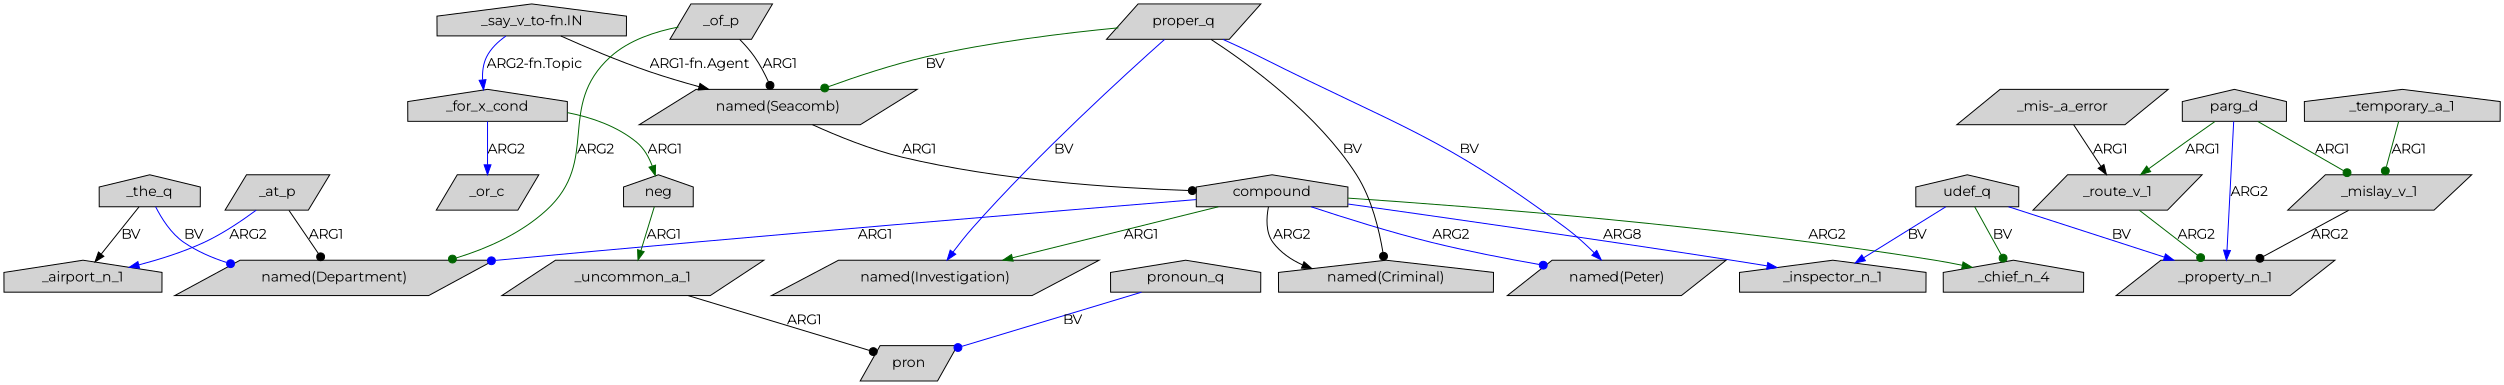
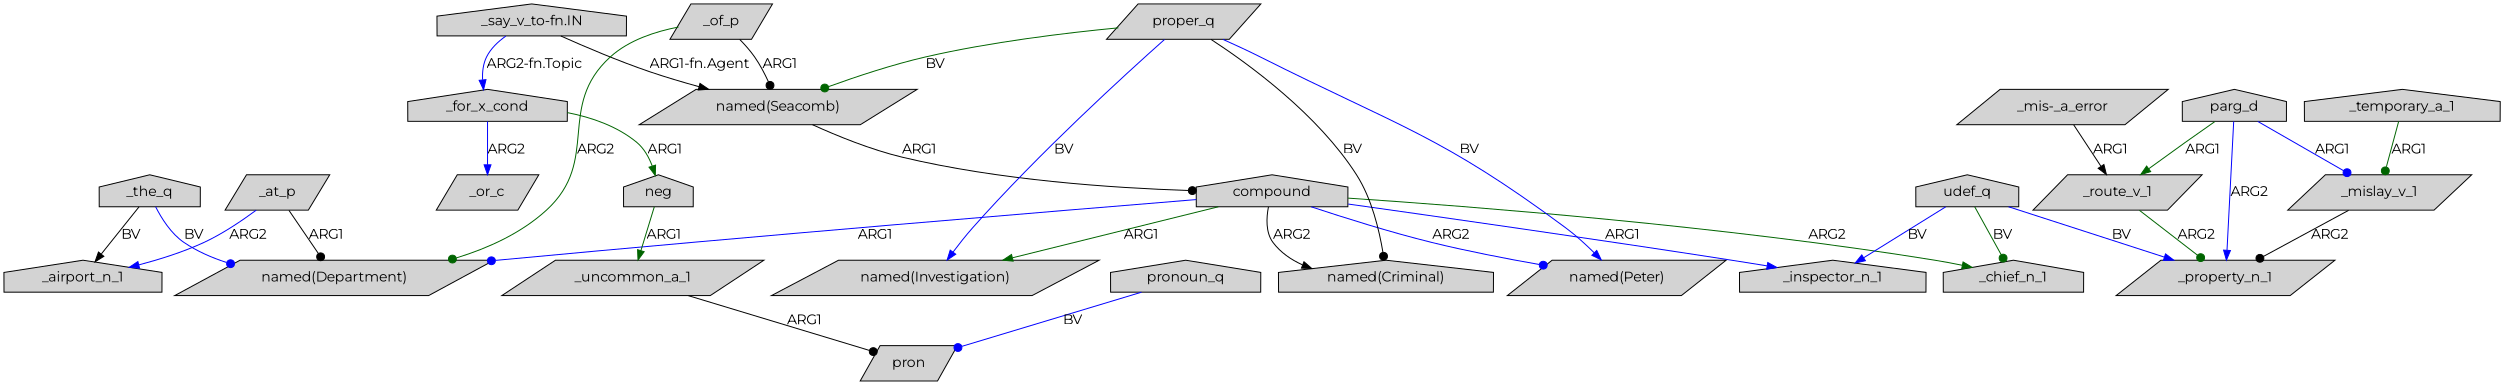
(2301, 146) -> (2301, 146)
(1623, 235) -> (1623, 235)
(2013, 278) -> (2013, 278)
